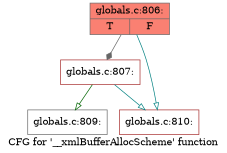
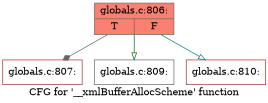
(86, 94) -> (134, 44)
(127, 95) -> none
